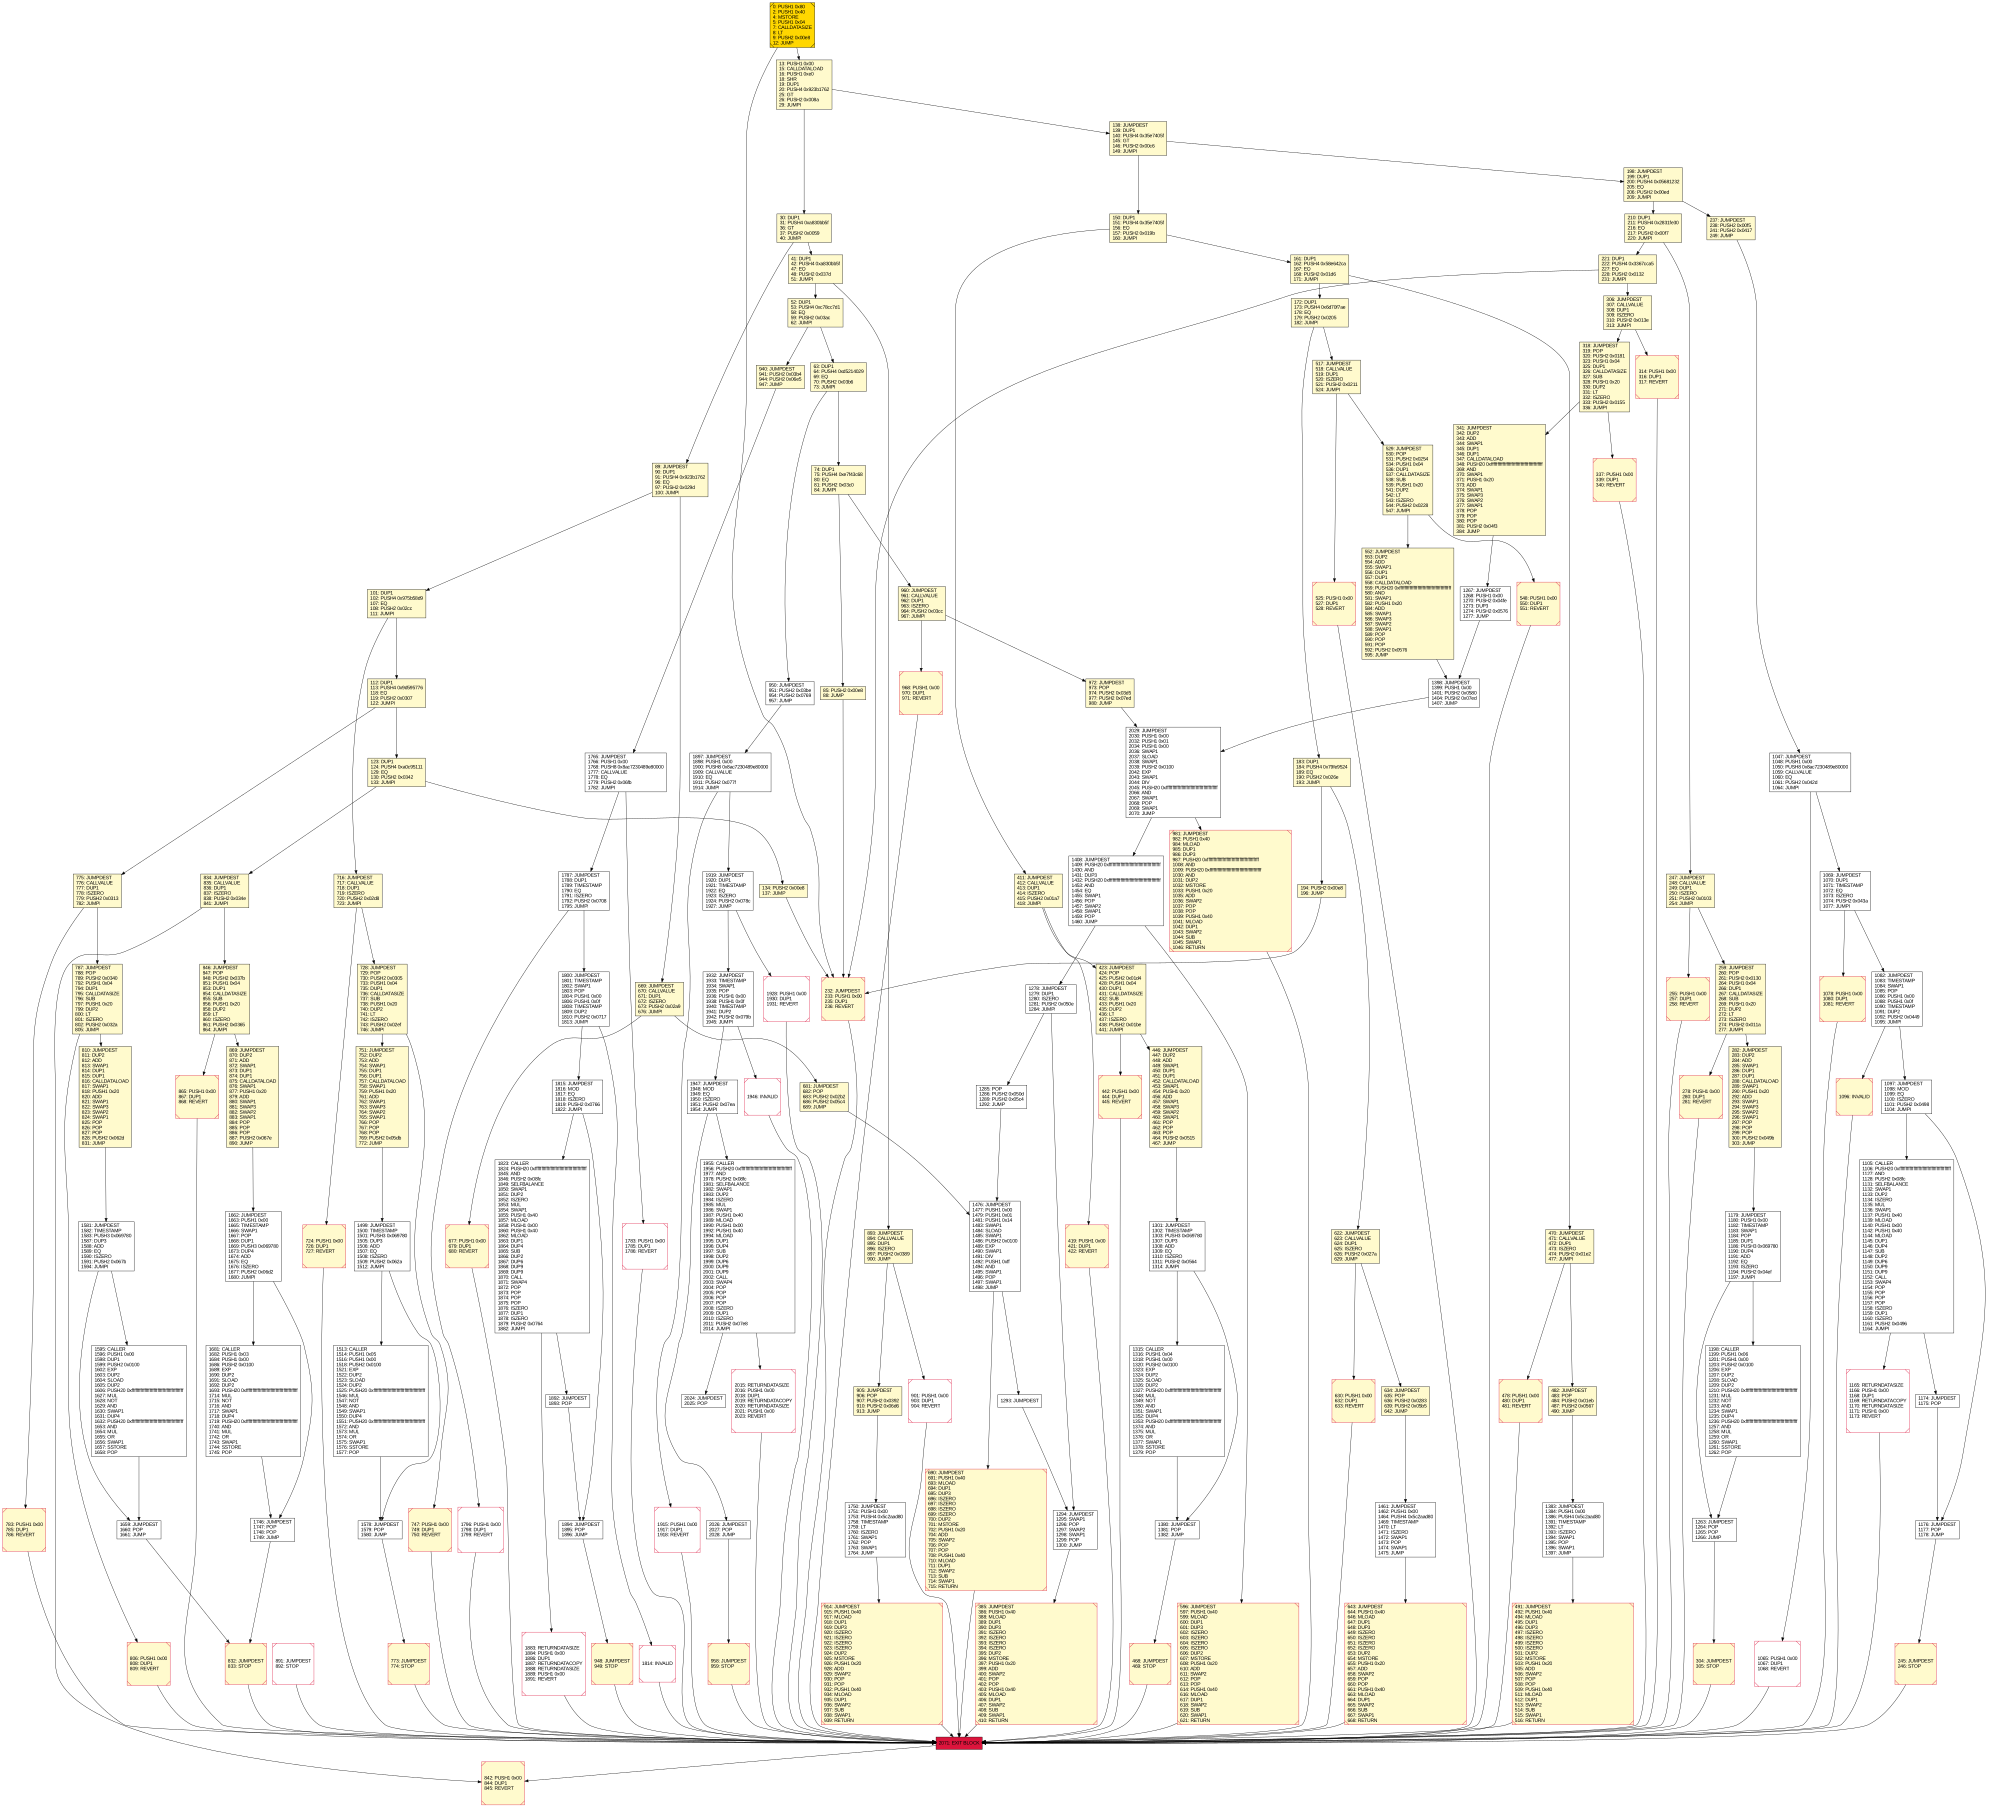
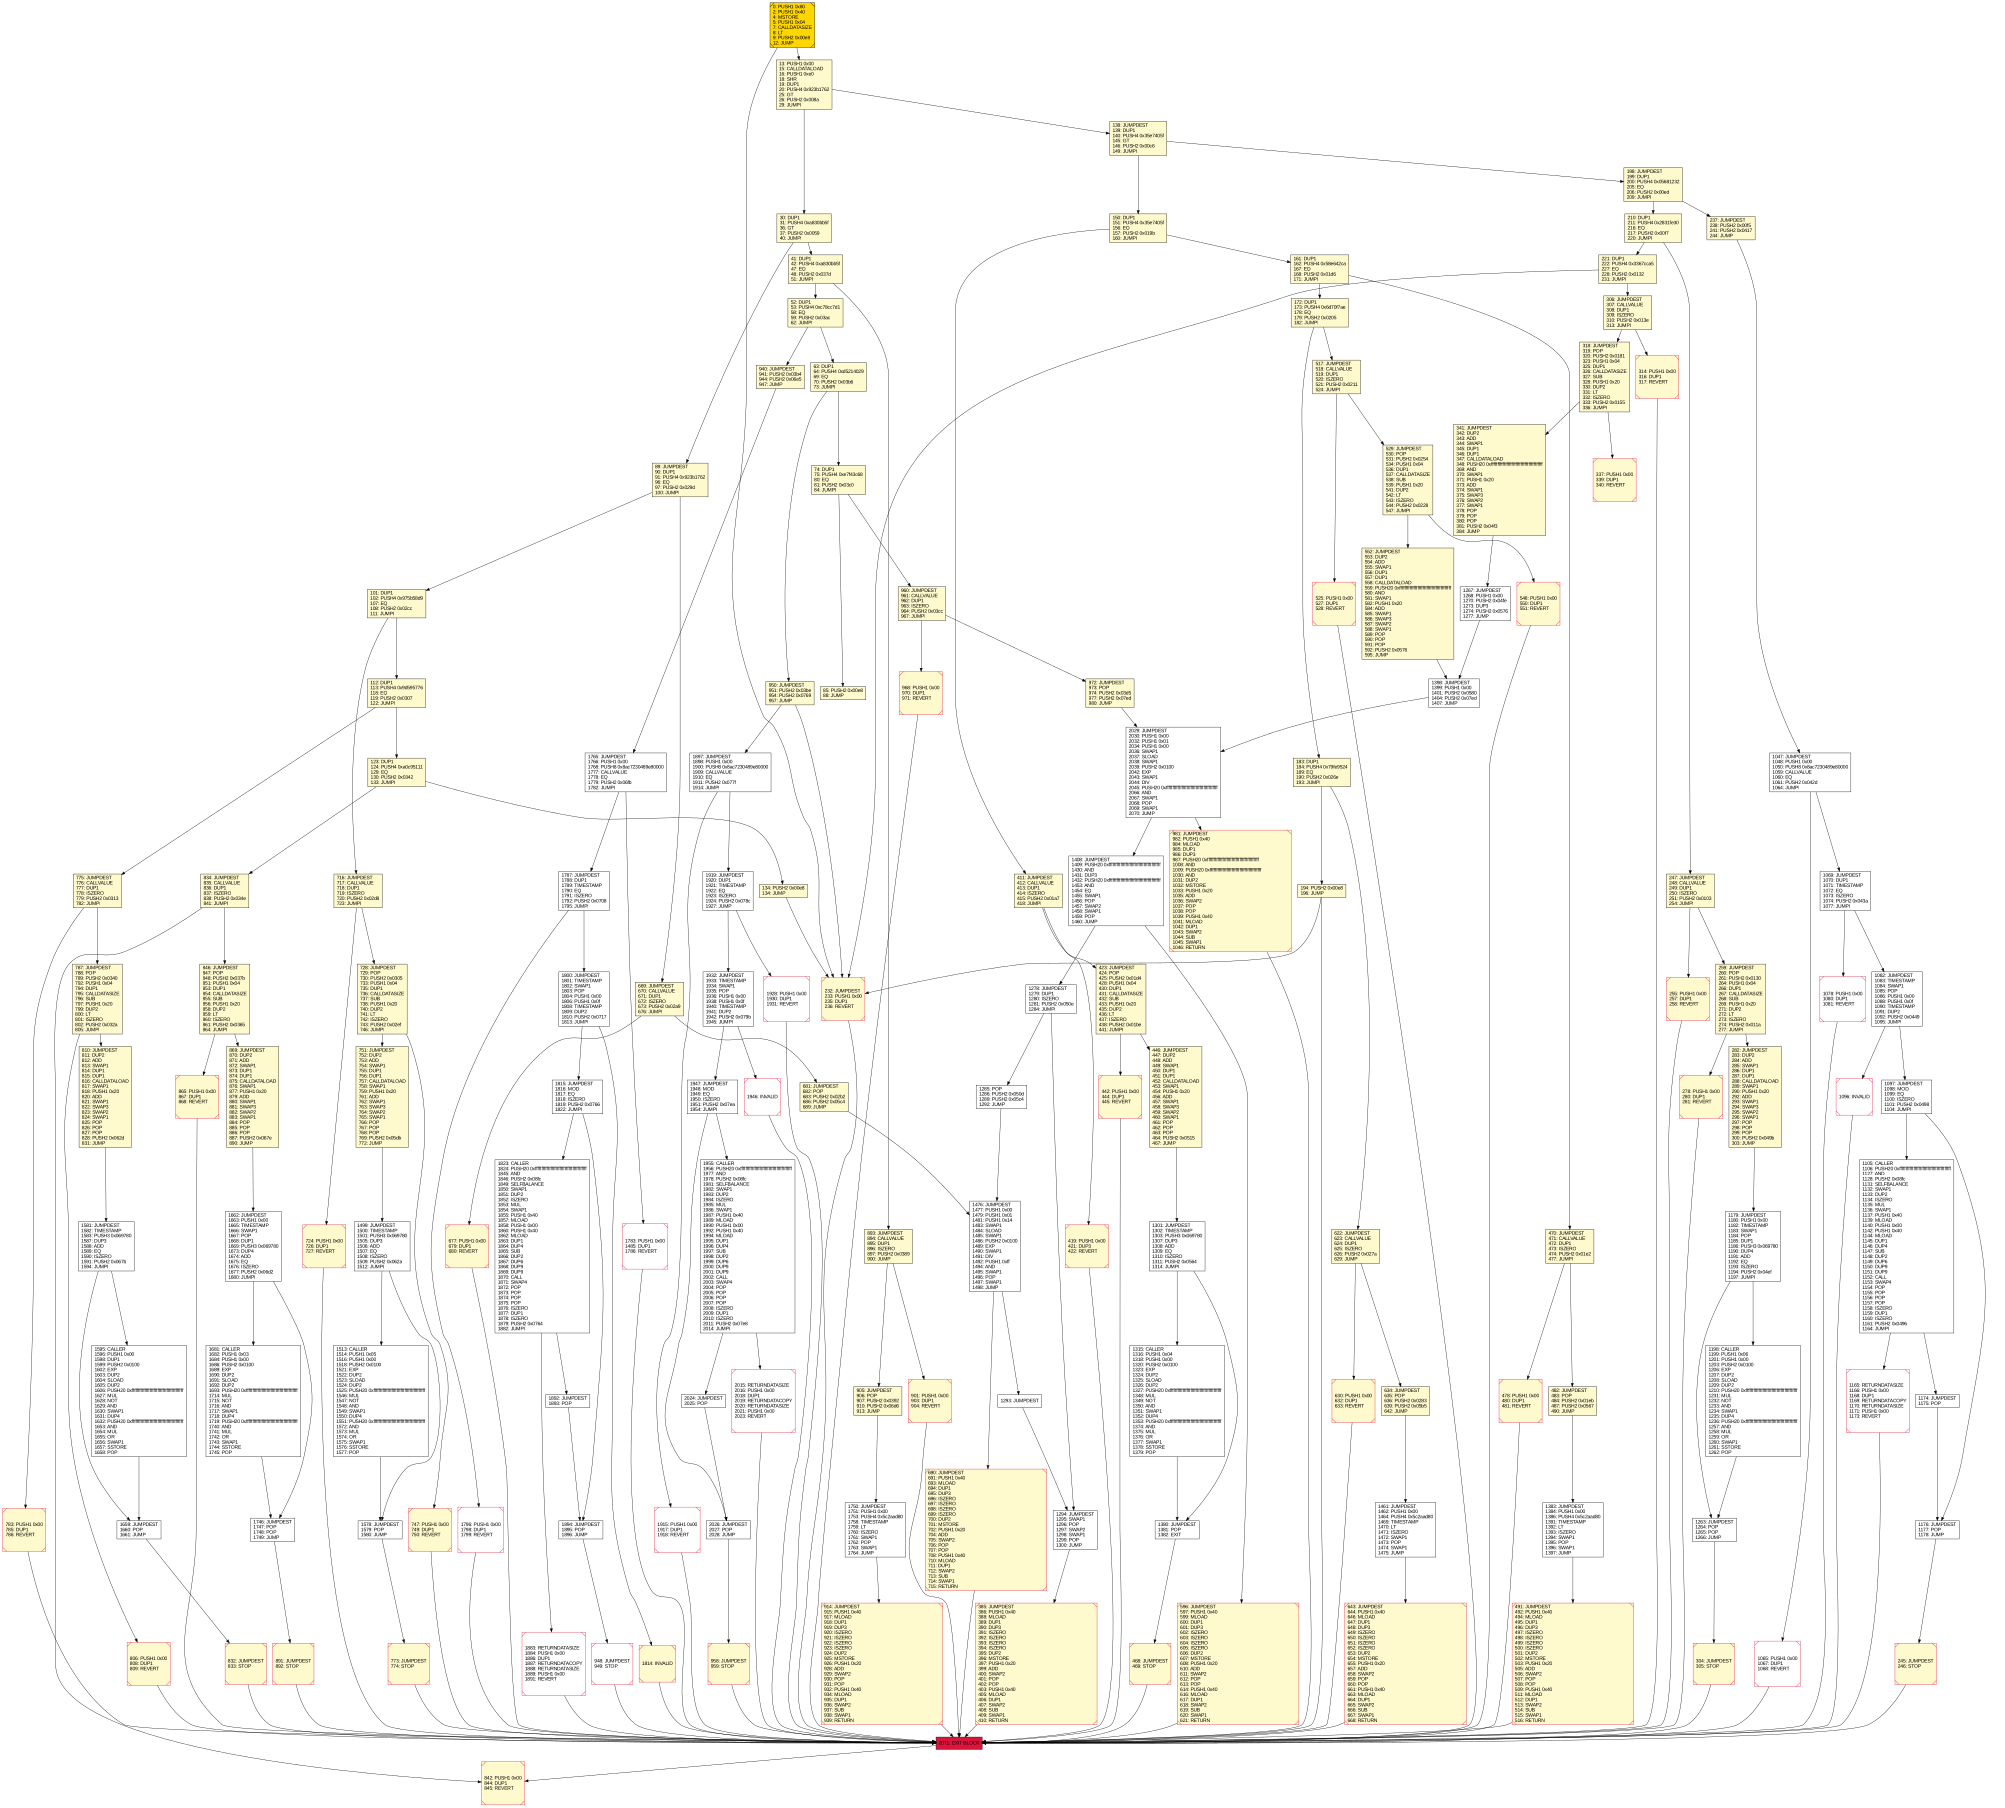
(1731, 228) -> (1731, 228)
(790, 693) -> (790, 693)
(843, 837) -> (827, 838)
(783, 891) -> (783, 891)
(1843, 999) -> (1843, 999)
(1854, 1097) -> (1854, 1097)
(645, 1246) -> (645, 1246)
(1087, 1246) -> (1087, 1246)
(930, 1401) -> (930, 1401)
(1644, 1439) -> (1322, 1475)
none -> (715, 1462)
(1177, 1530) -> (1177, 1530)
(260, 1591) -> (282, 1591)
(293, 1664) -> (293, 1664)
(612, 1664) -> (612, 1664)
(657, 1664) -> (657, 1664)
